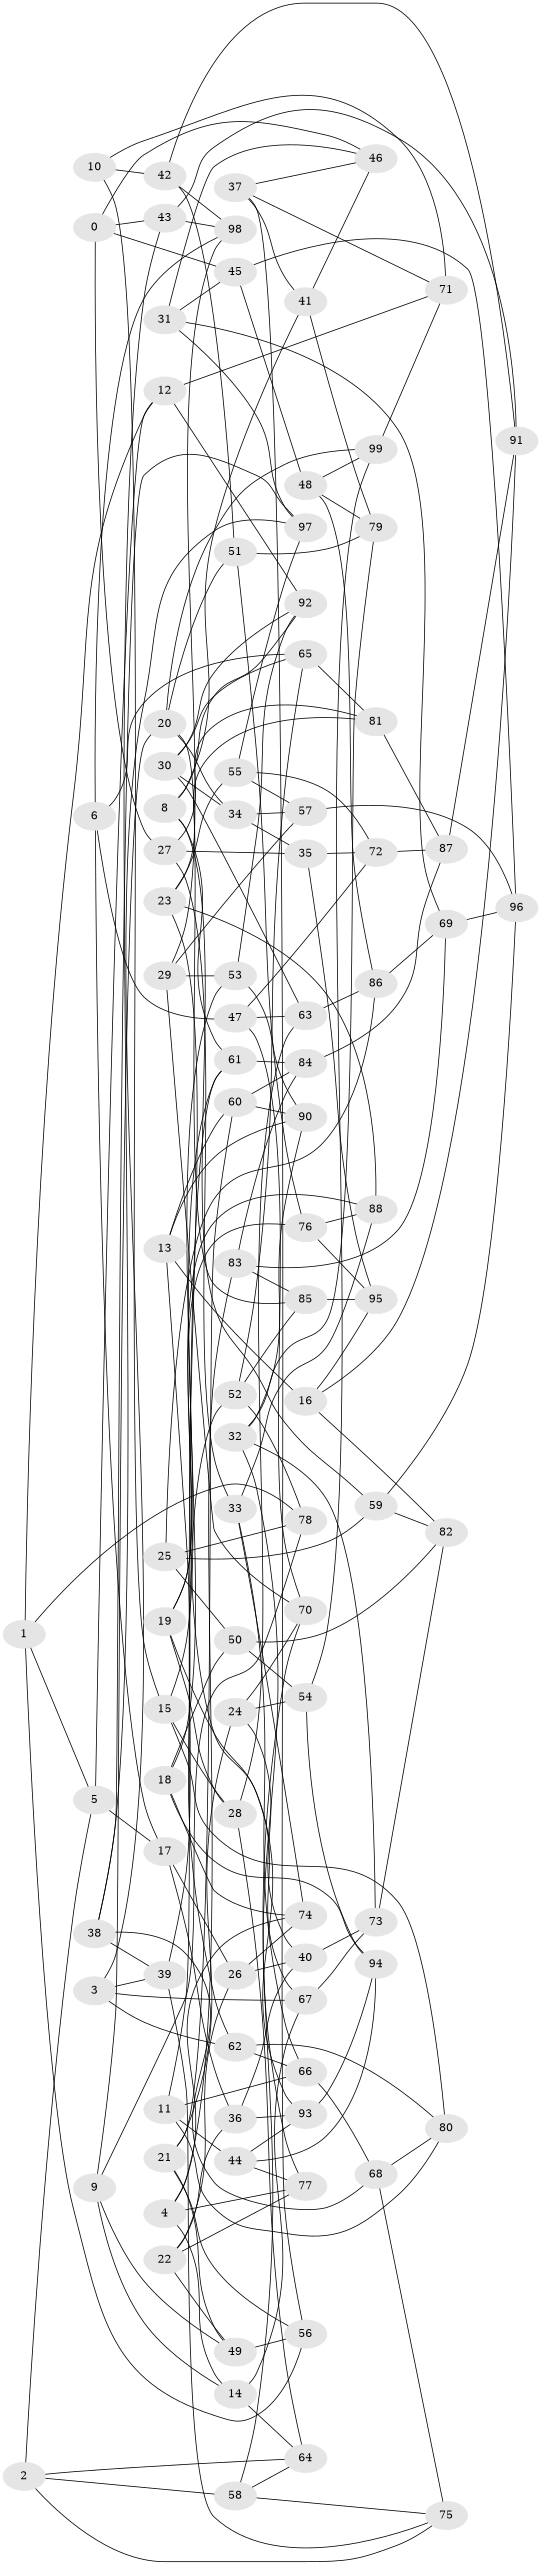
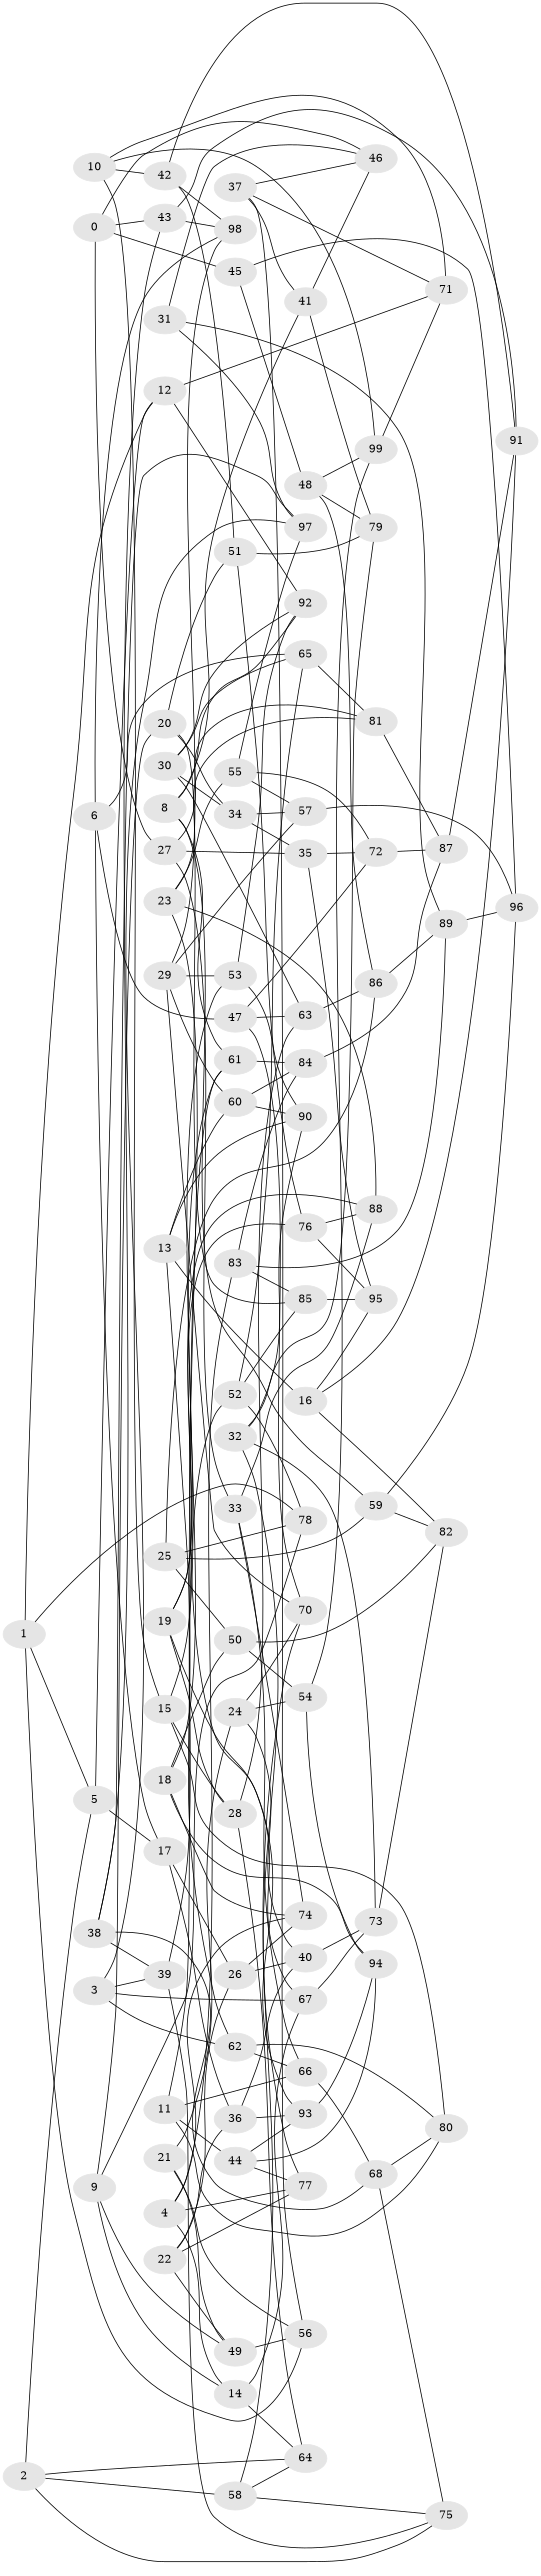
(196, 299) -> none
(207, 546) -> (303, 213)
(446, 924) -> (446, 924)
(209, 1633) -> (189, 1035)
